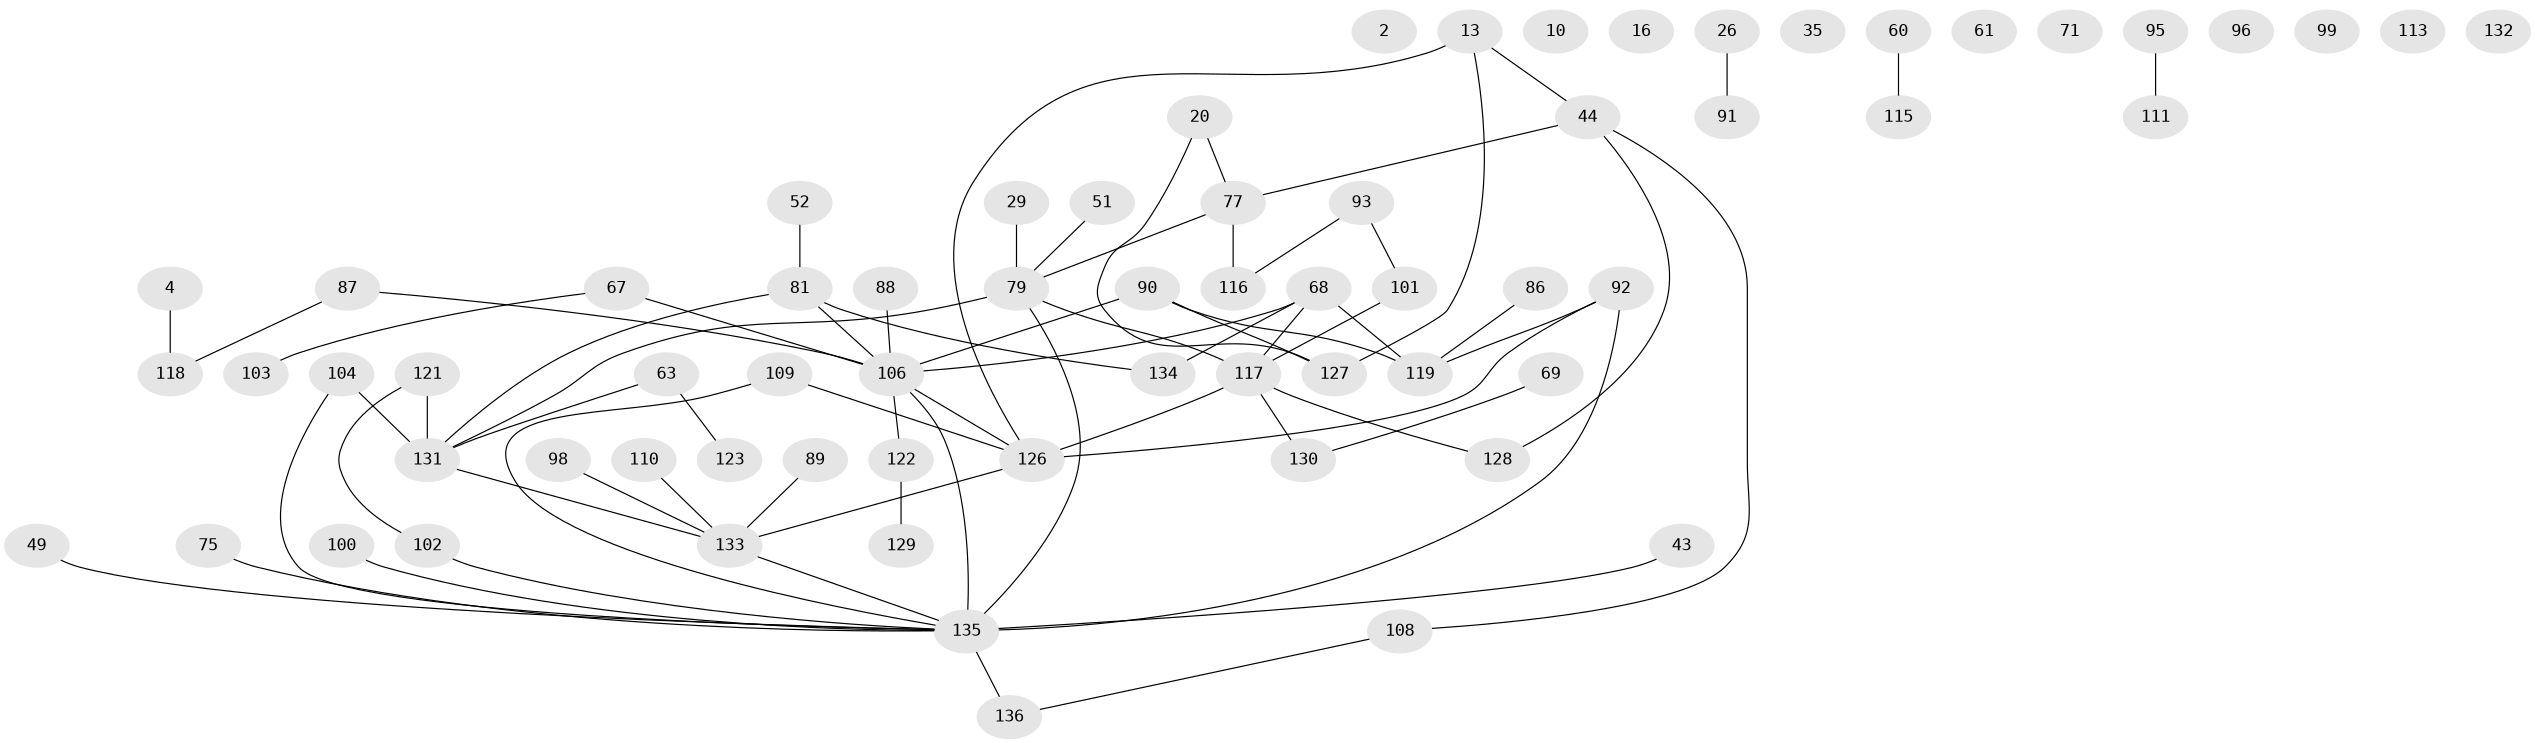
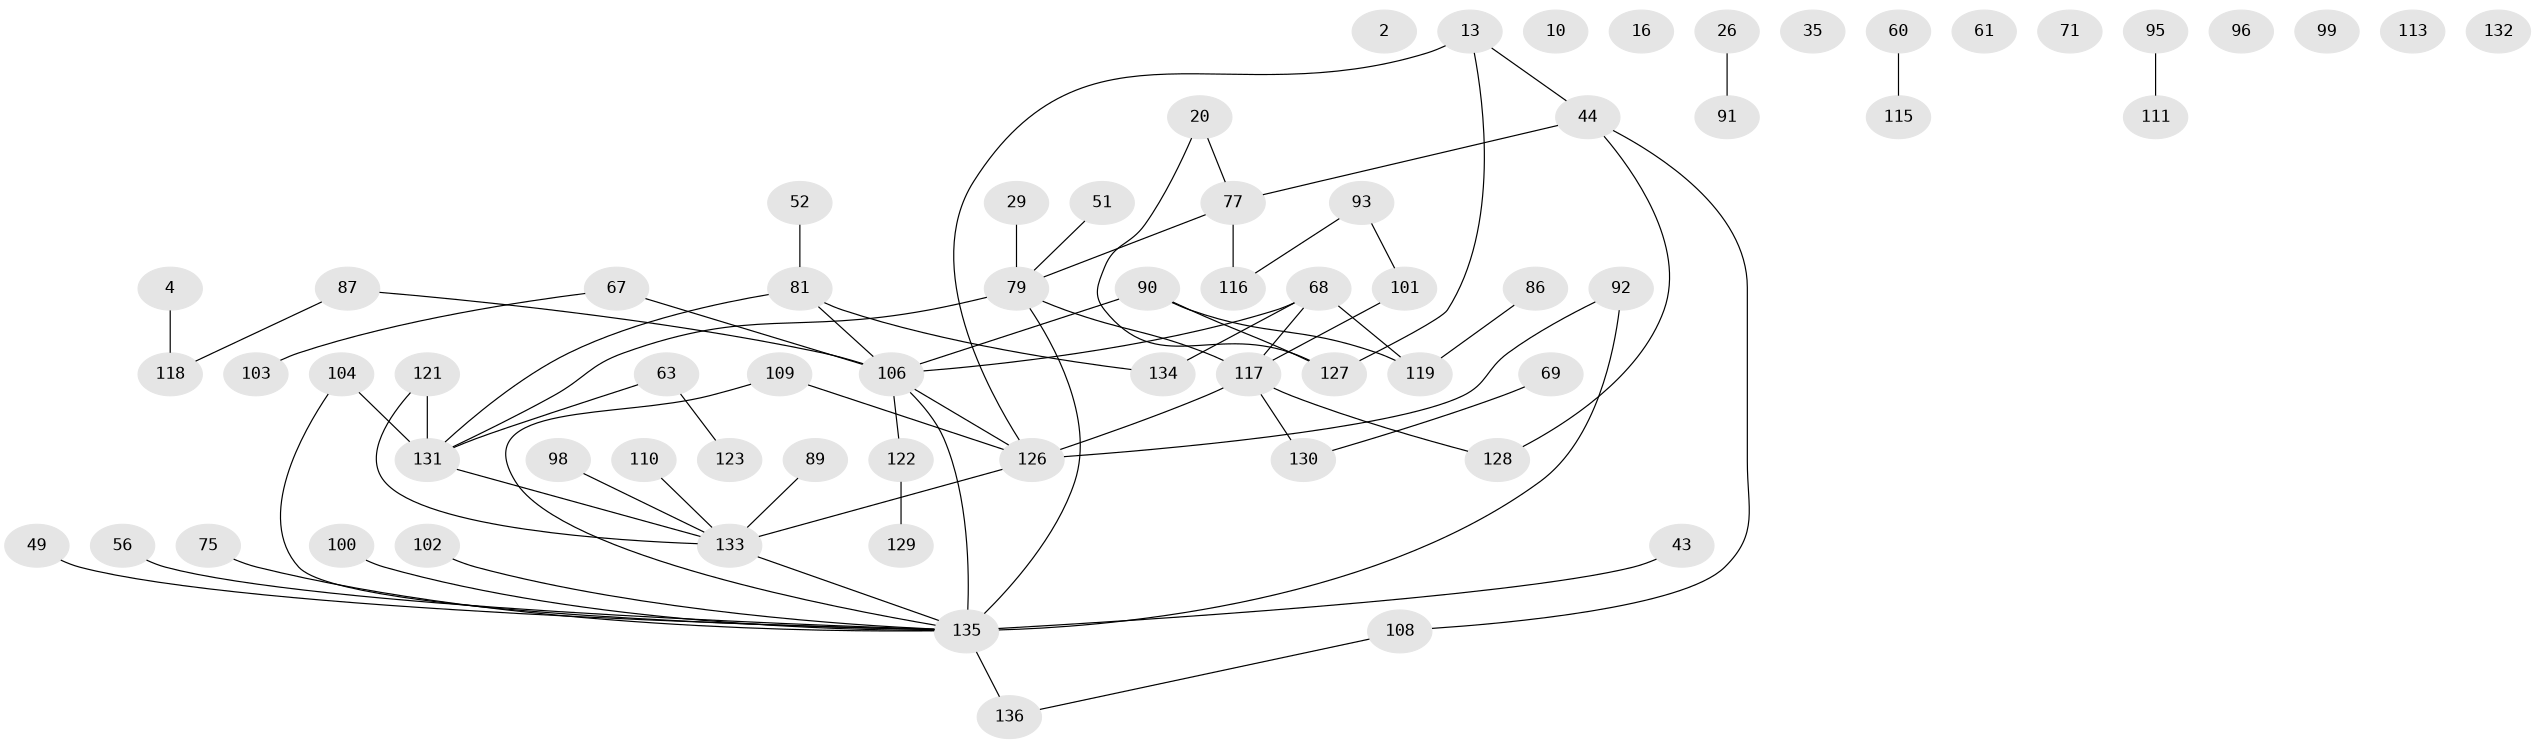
(886, 289) -> none
(1522, 333) -> none
(339, 460) -> (487, 522)
none -> (123, 546)
